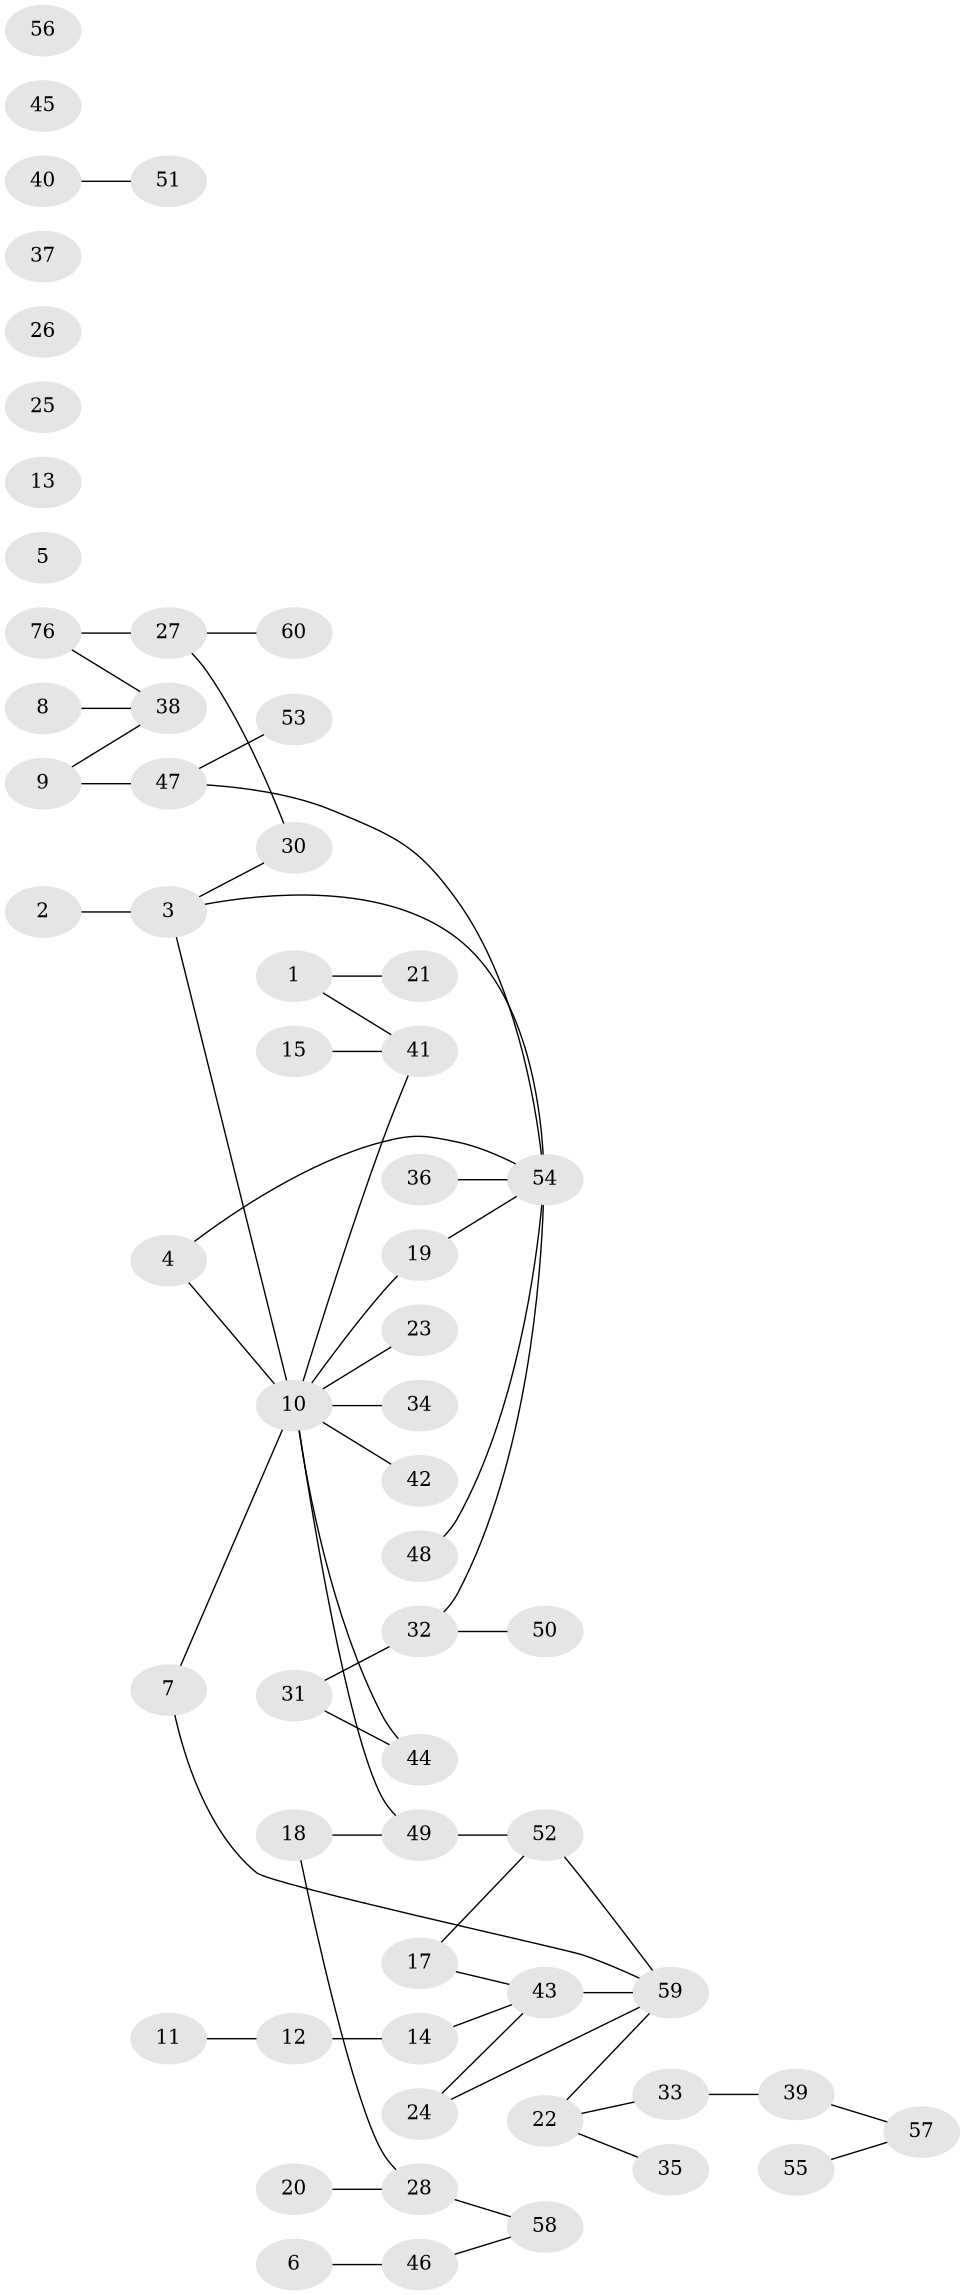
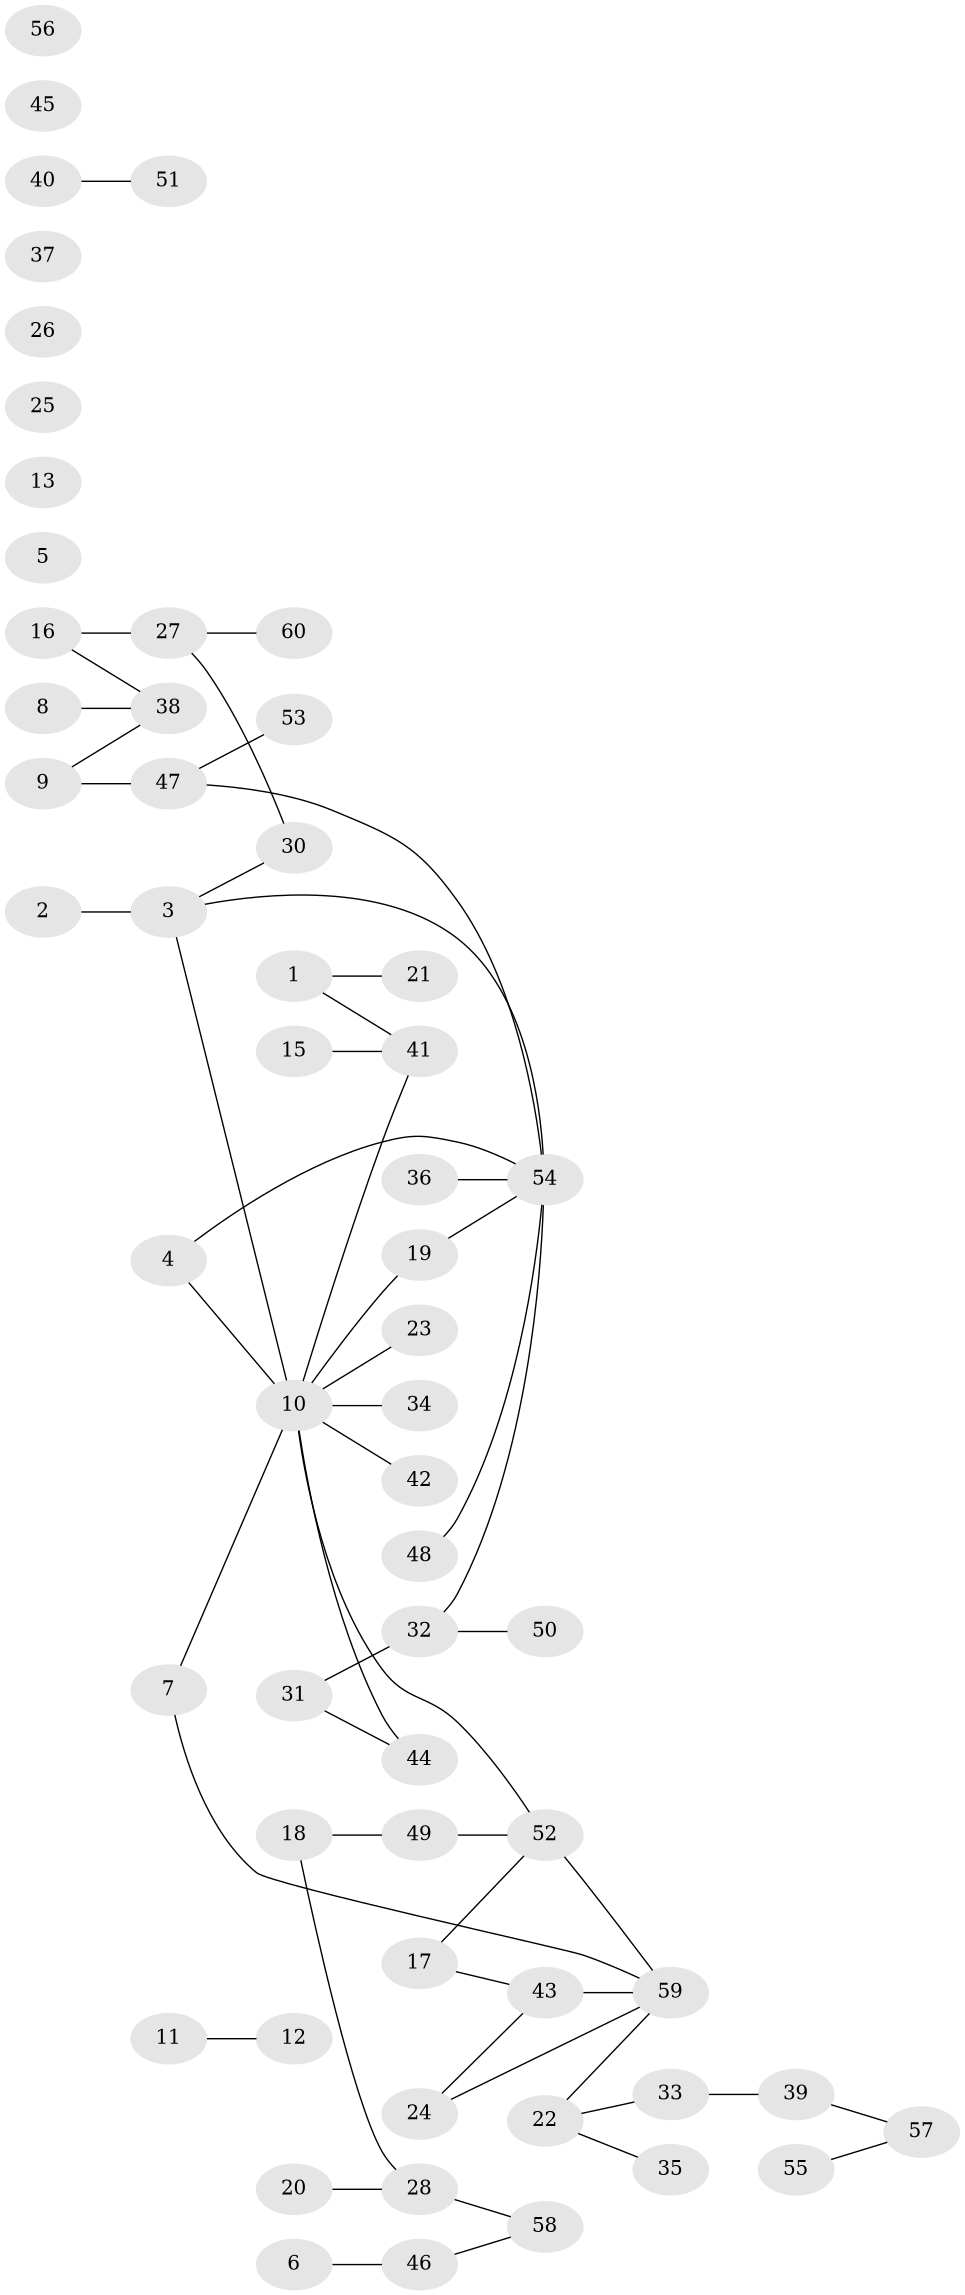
(43, 633) -> (43, 633)
(334, 1627) -> (363, 1640)
(420, 2039) -> none
